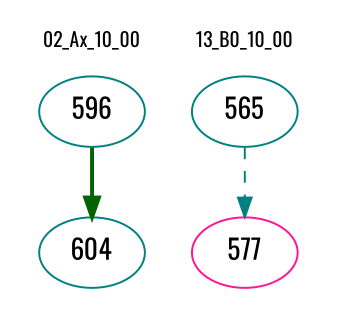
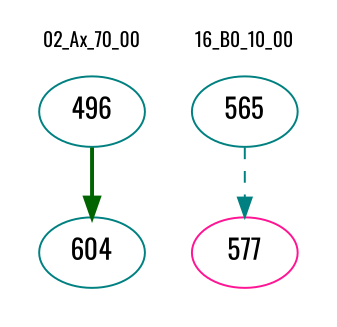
(92, 42) -> (92, 42)
(245, 42) -> (245, 42)
(92, 112) -> (92, 112)
